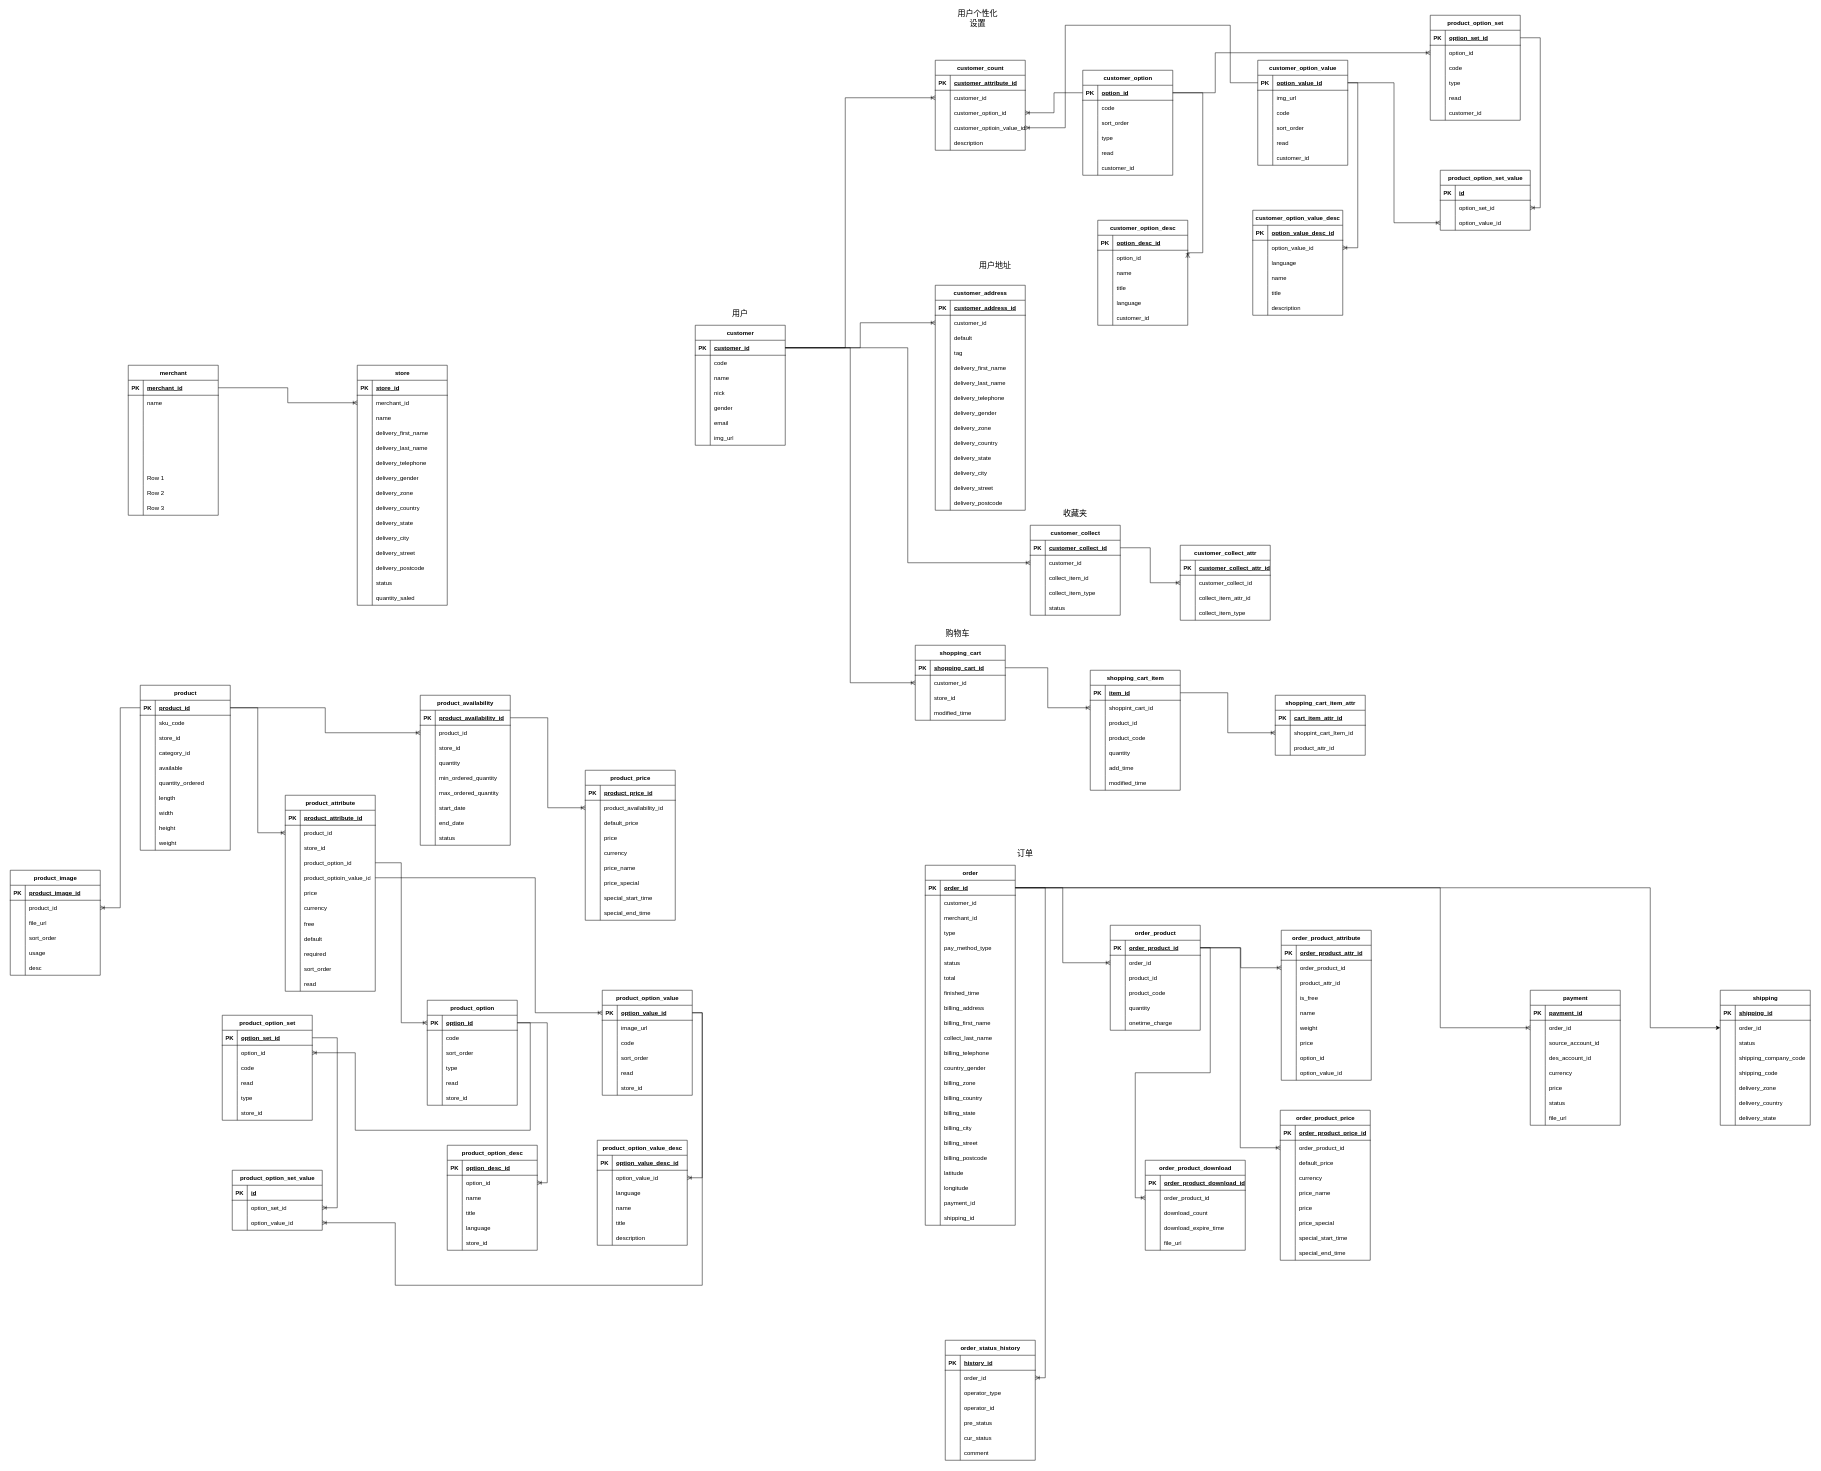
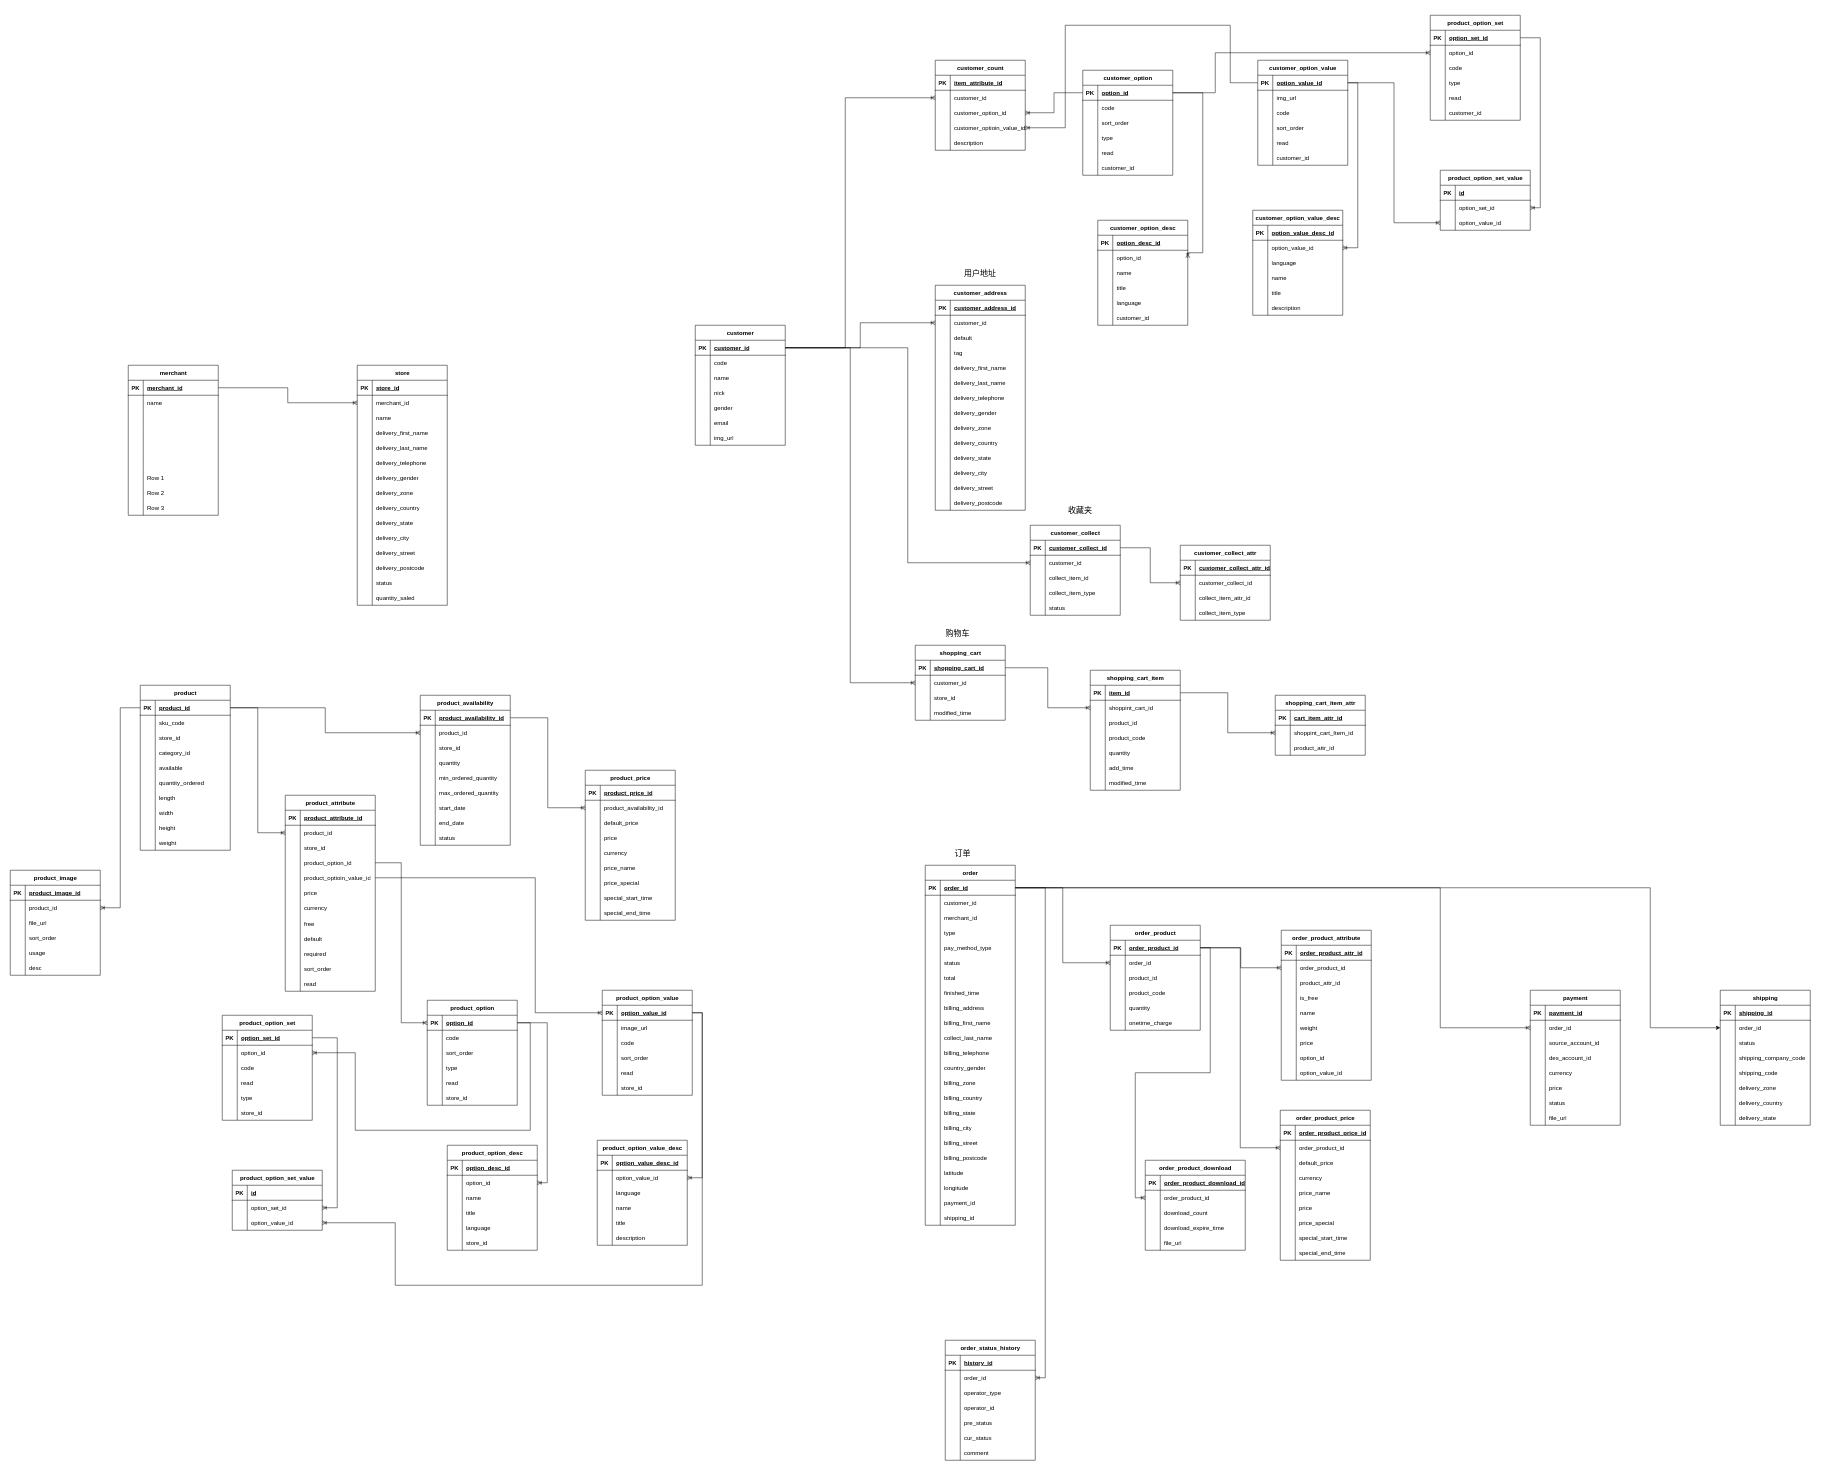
(978, 18) -> none
(988, 83) -> (980, 83)
(995, 265) -> (980, 273)
(740, 313) -> none
(1075, 513) -> (1080, 510)
(1025, 853) -> (963, 853)
